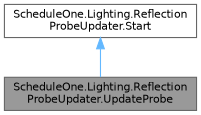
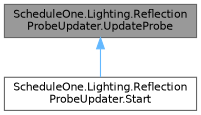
(100, 63) -> (100, 63)
